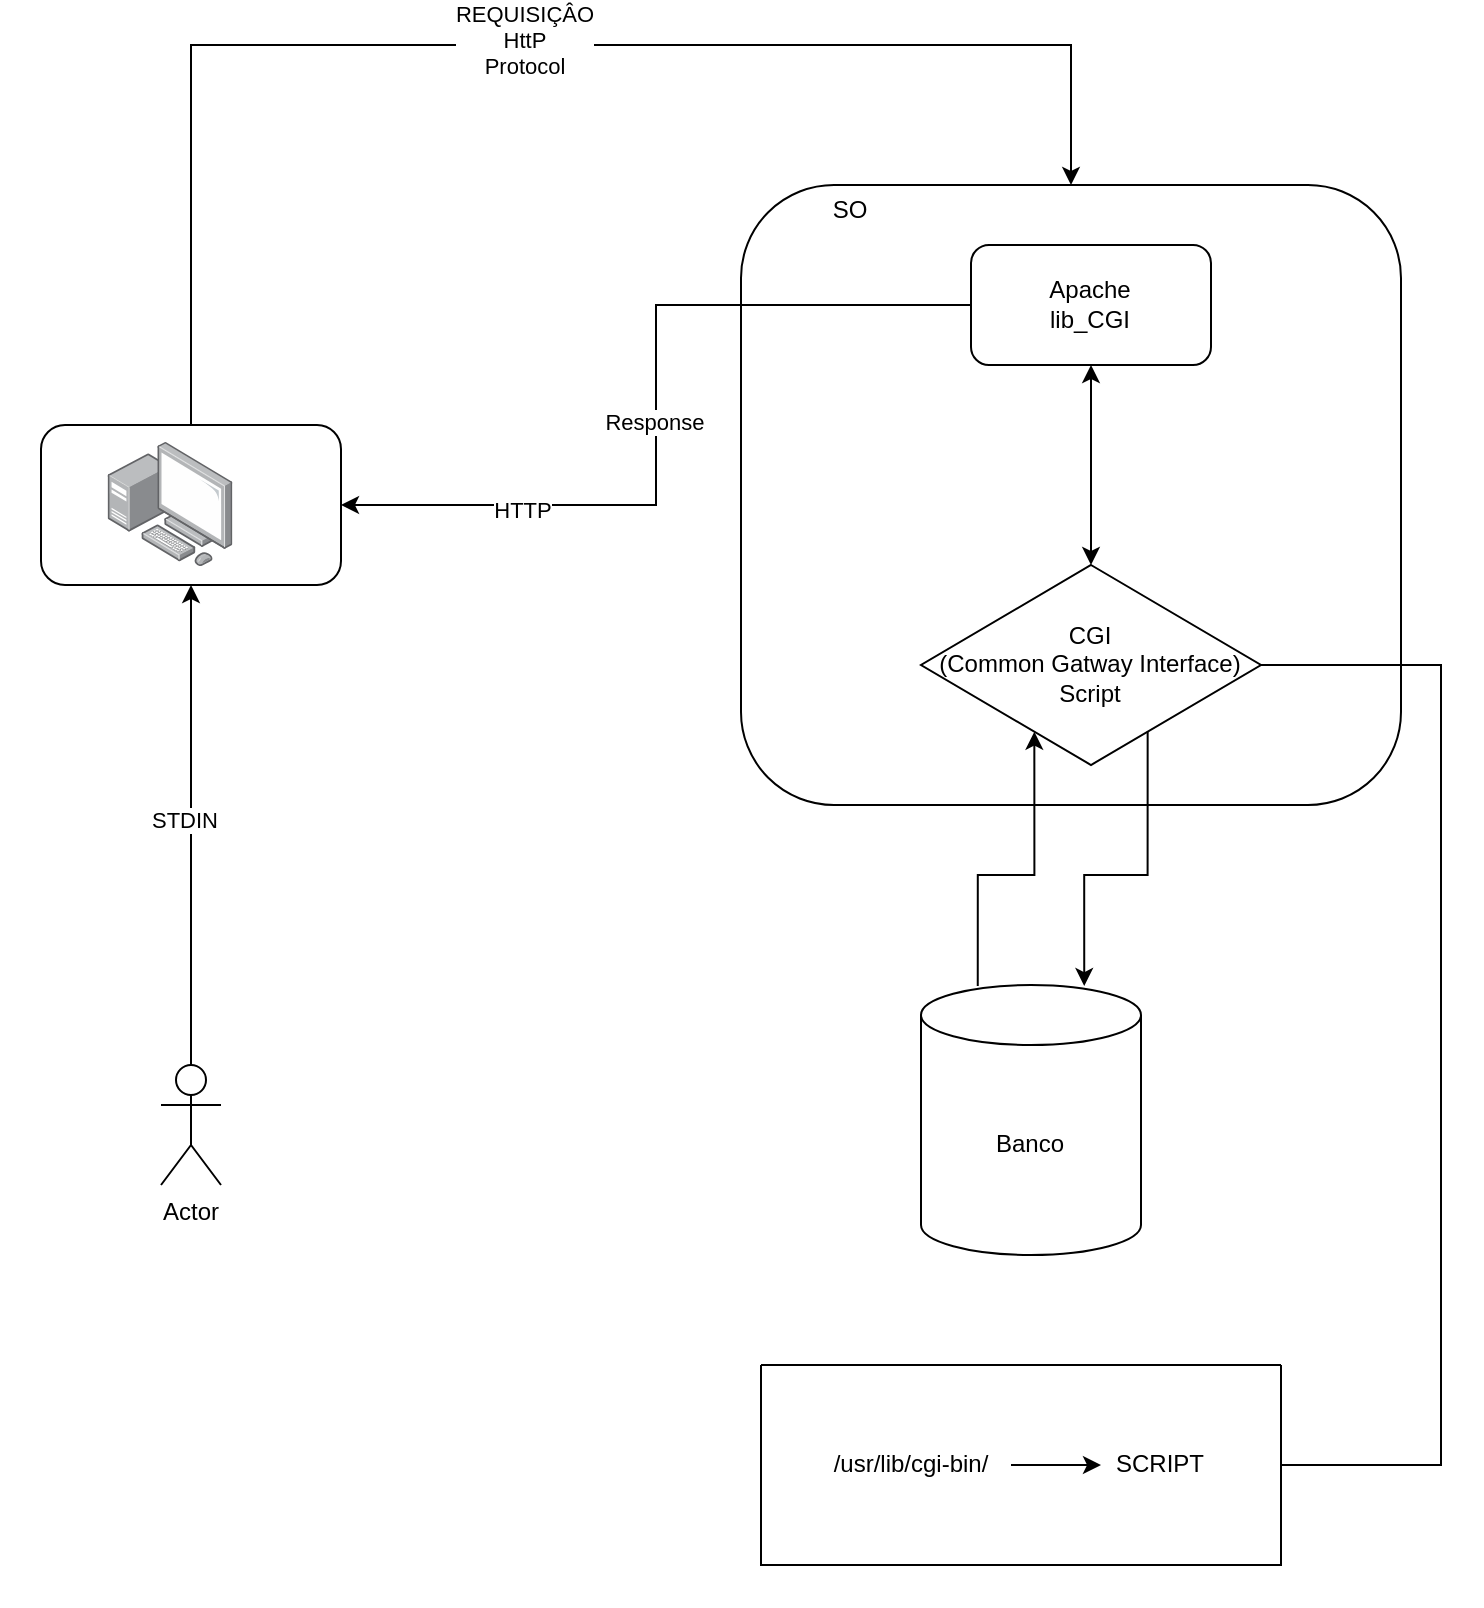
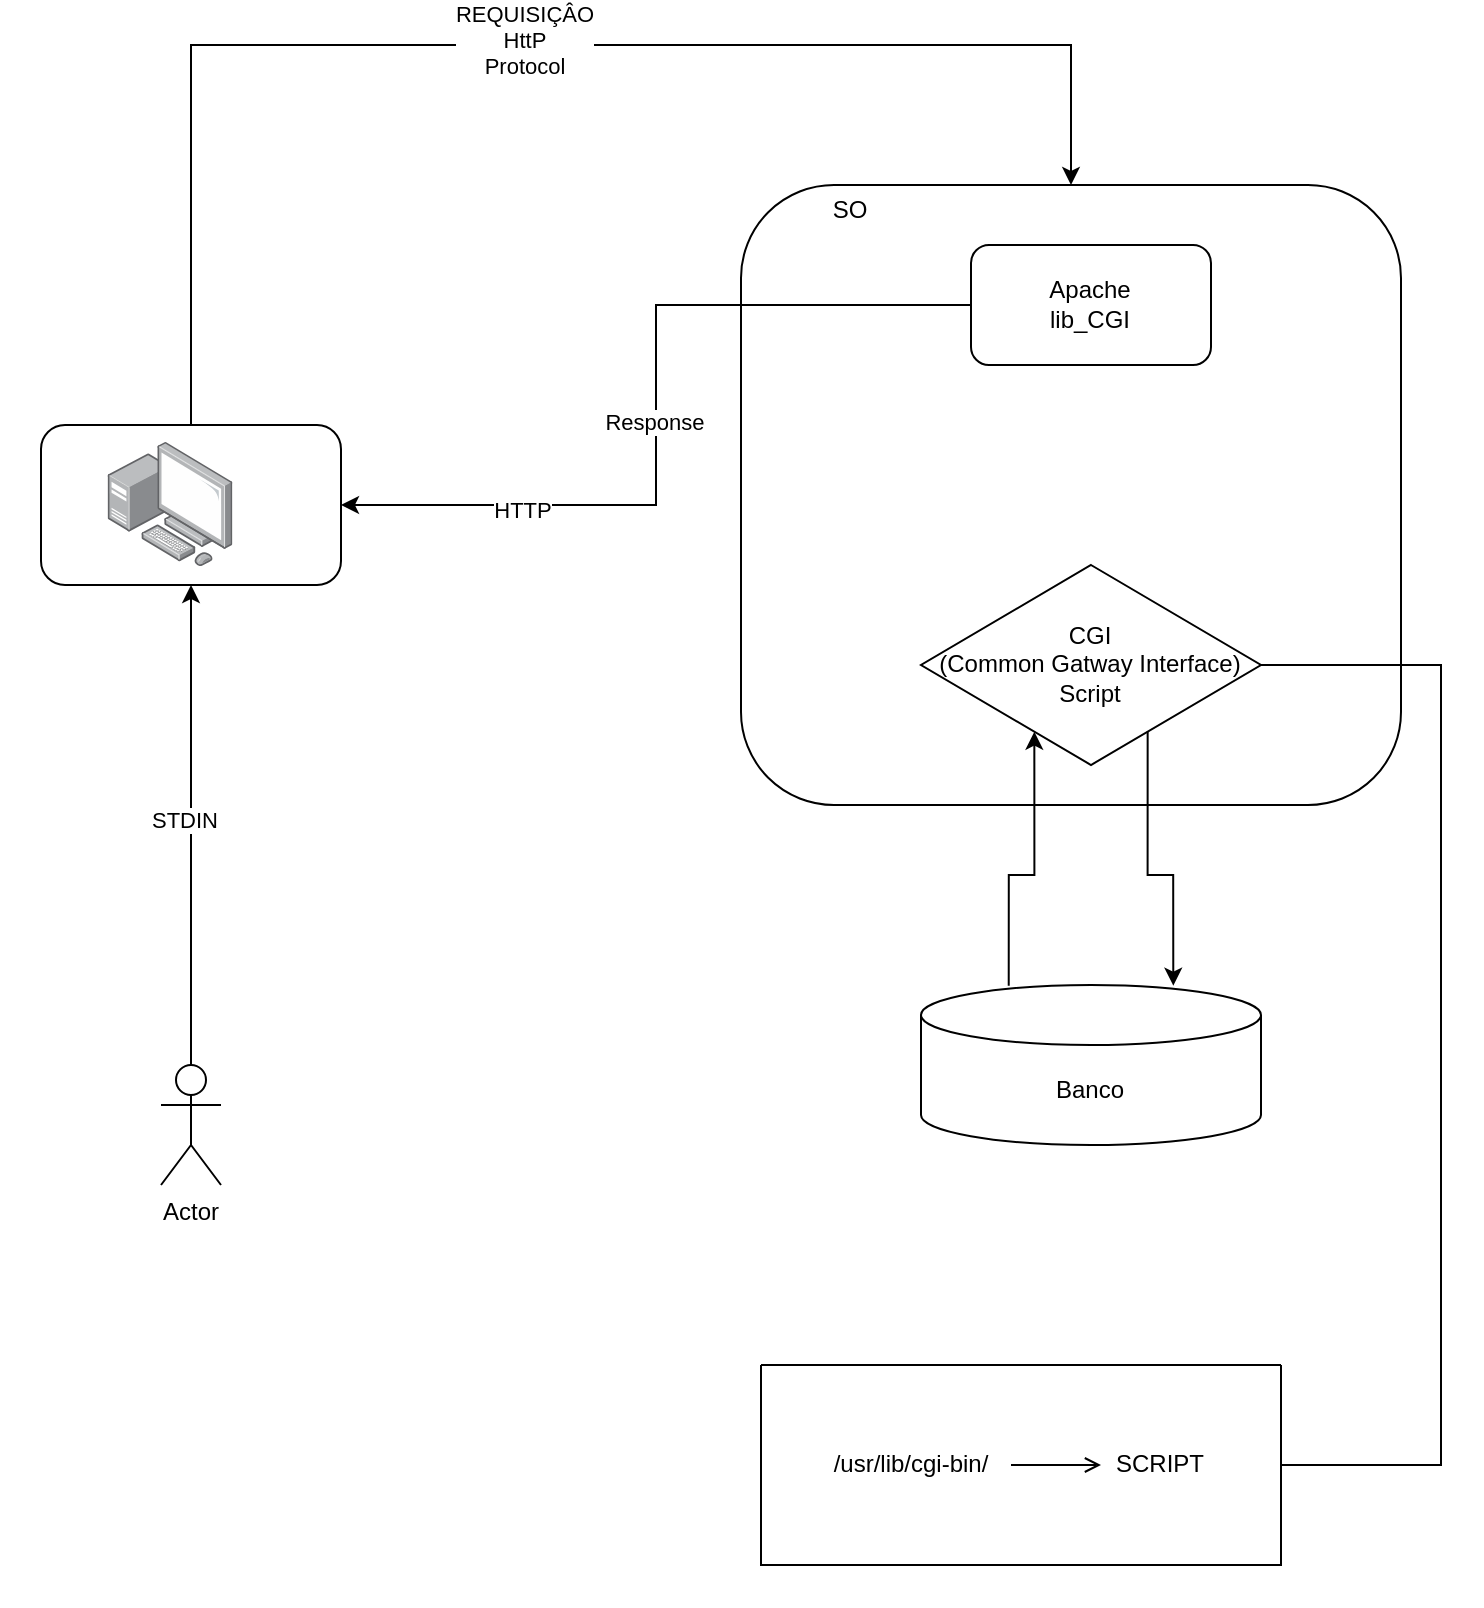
(1091, 465) -> none
(1031, 1120) -> (1091, 1065)
(1086, 1465) -> (1088, 1465)
